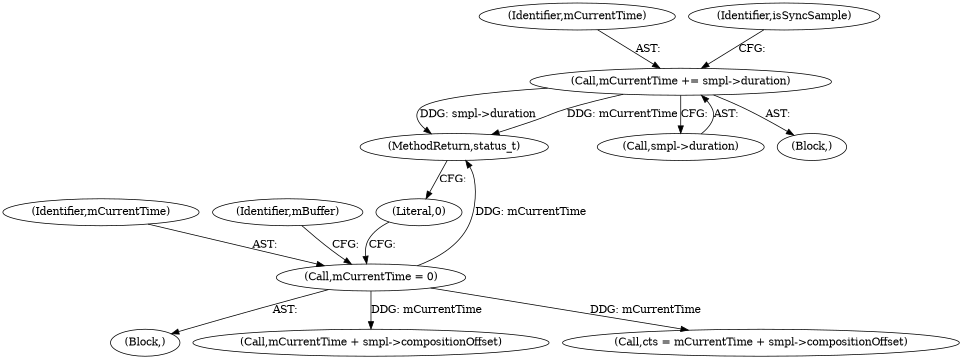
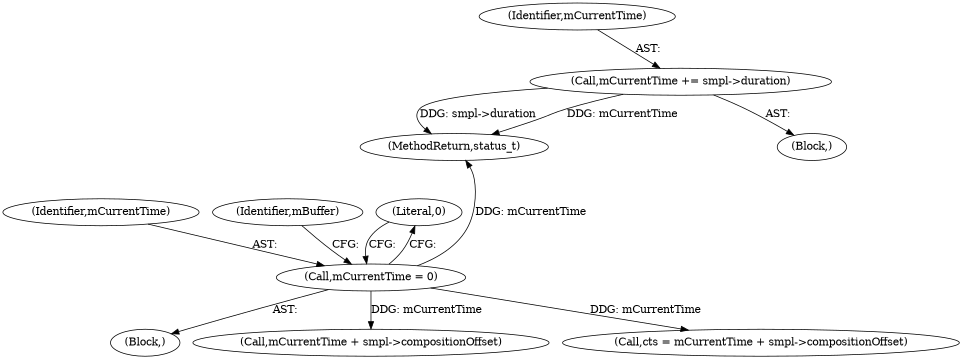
(784, 16) -> none
(681, 147) -> none
(438, 176) -> (403, 250)
